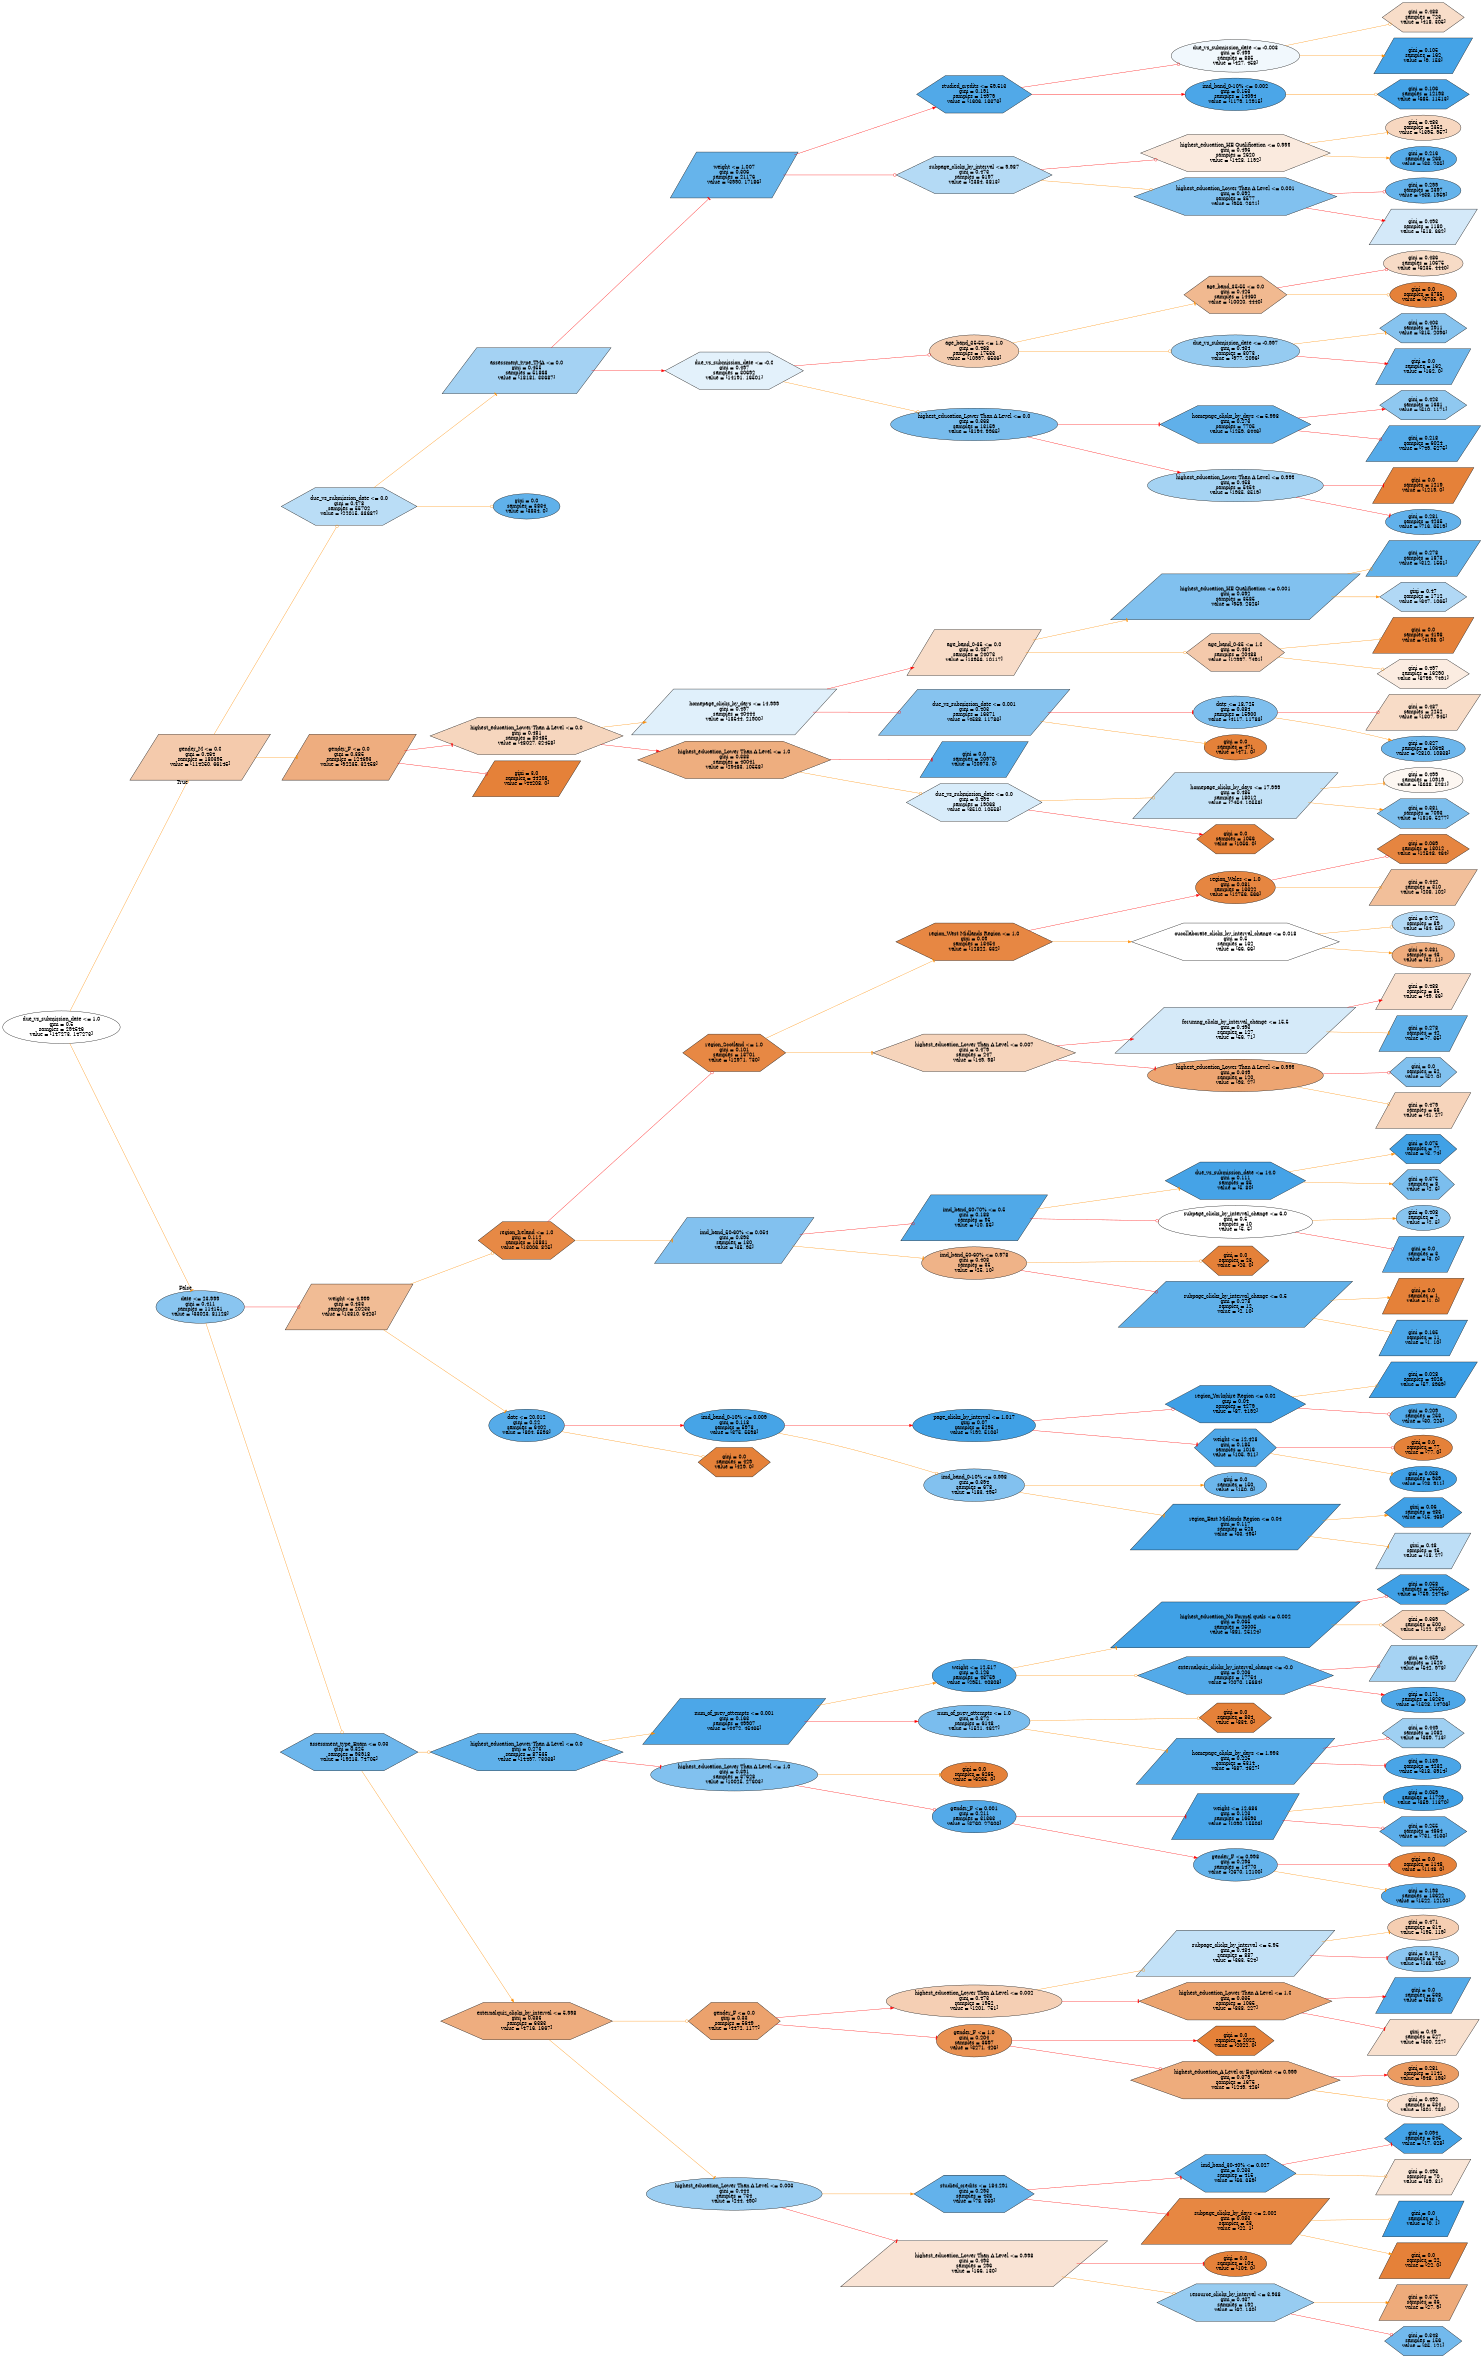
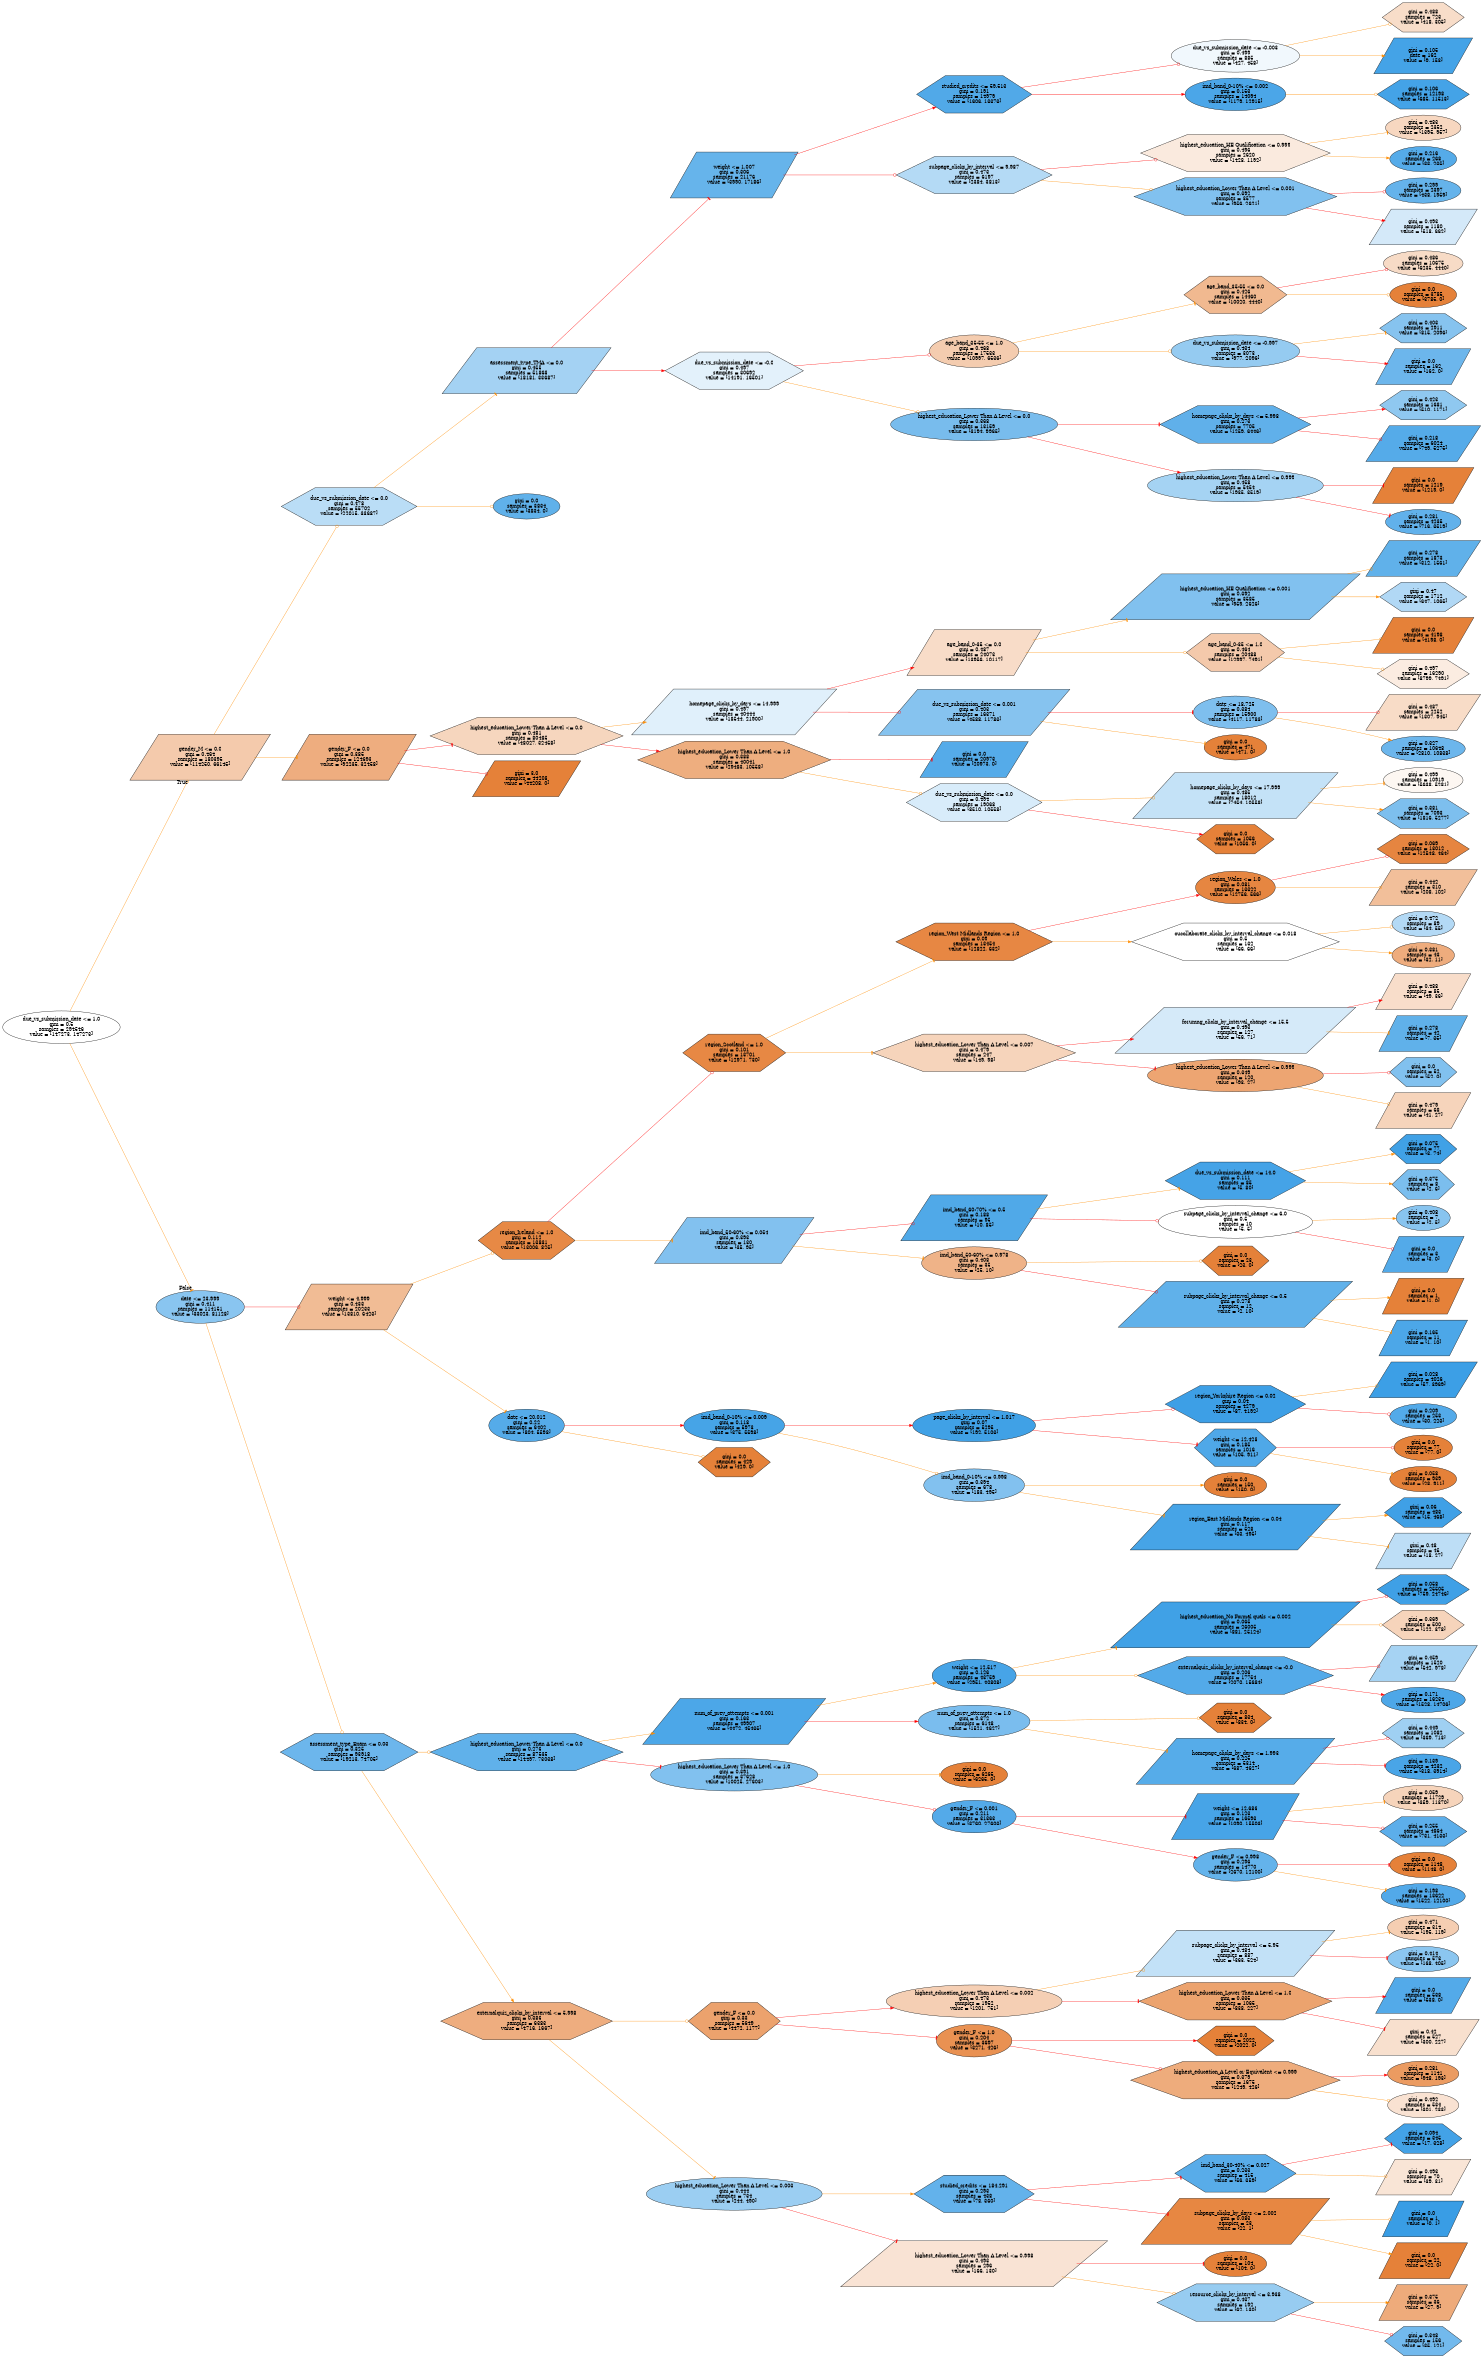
(1423, 56) -> (1423, 56)
(1423, 1479) -> (1423, 1479)
(1235, 1485) -> (1235, 1485)
(1423, 1798) -> (1423, 1798)
(1423, 2037) -> (1423, 2037)
